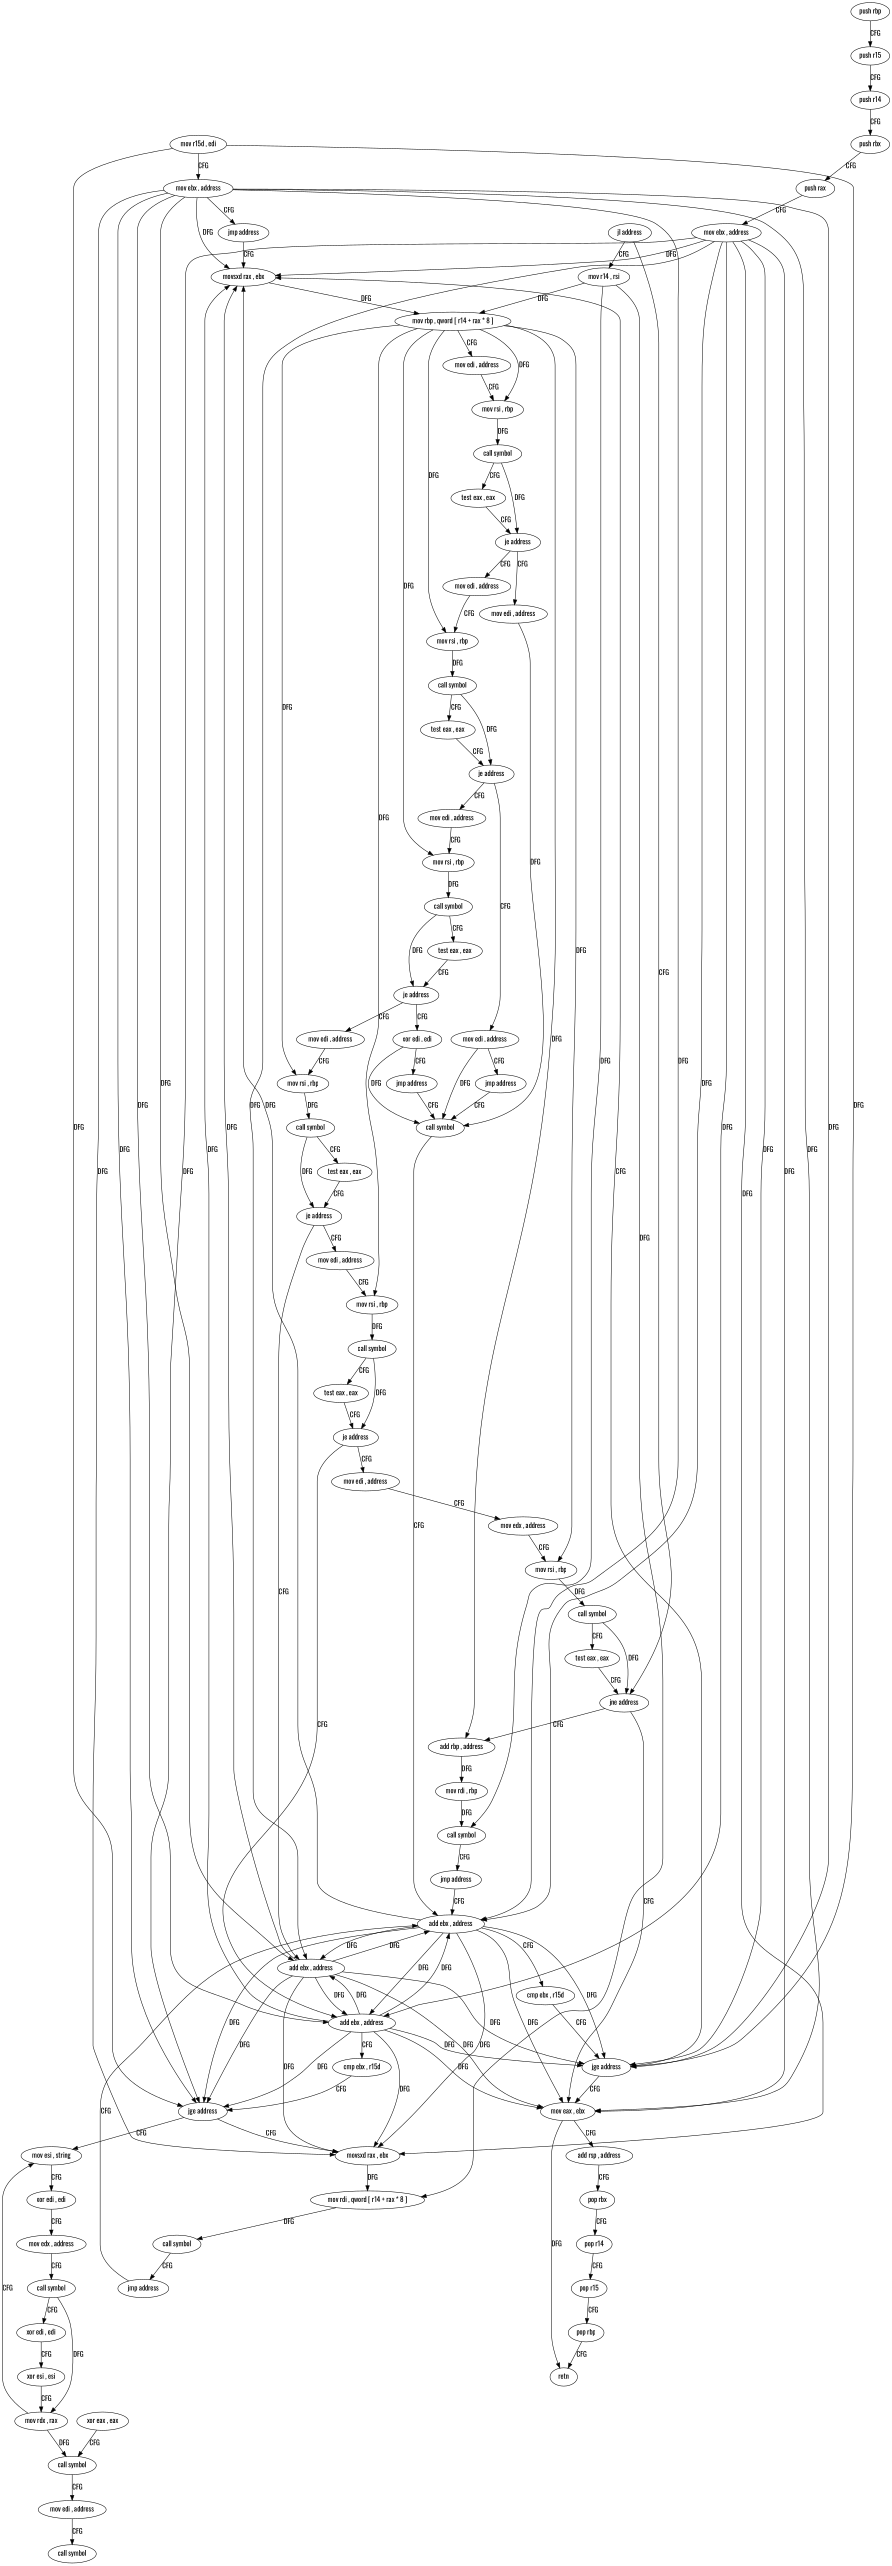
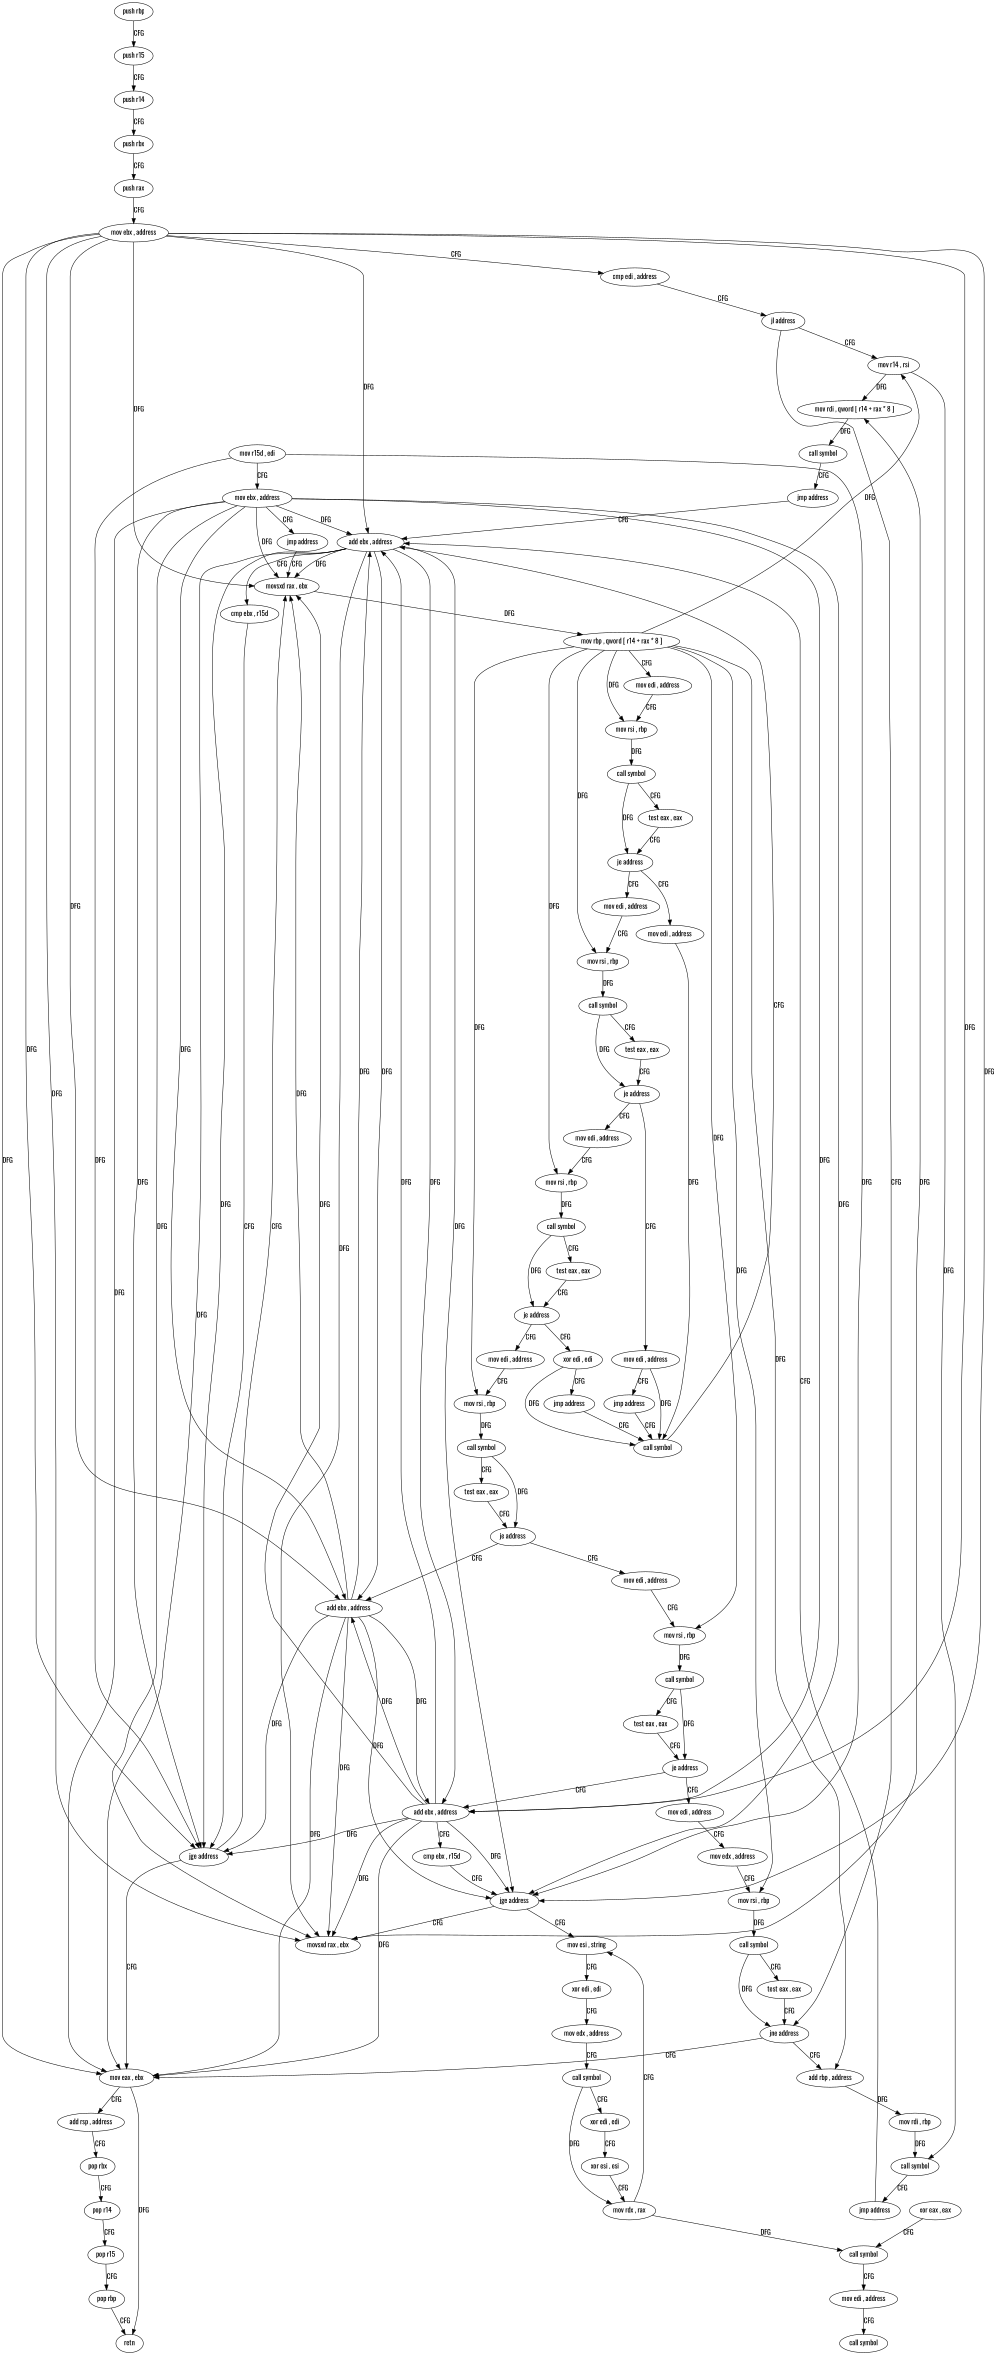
none -> (635, 277)
(535, 297) -> (815, 533)
